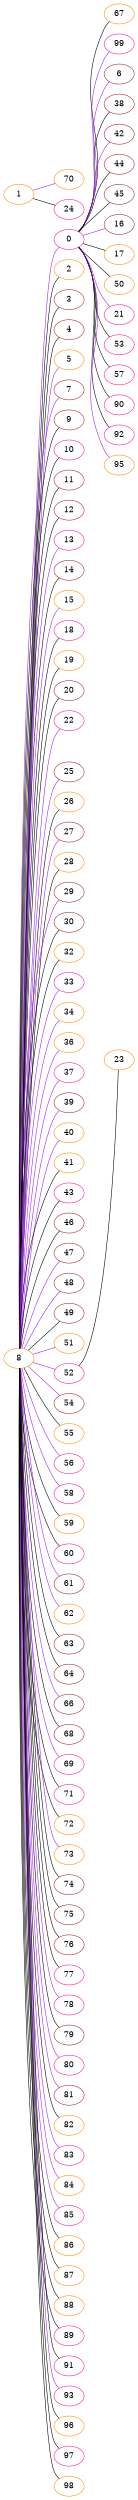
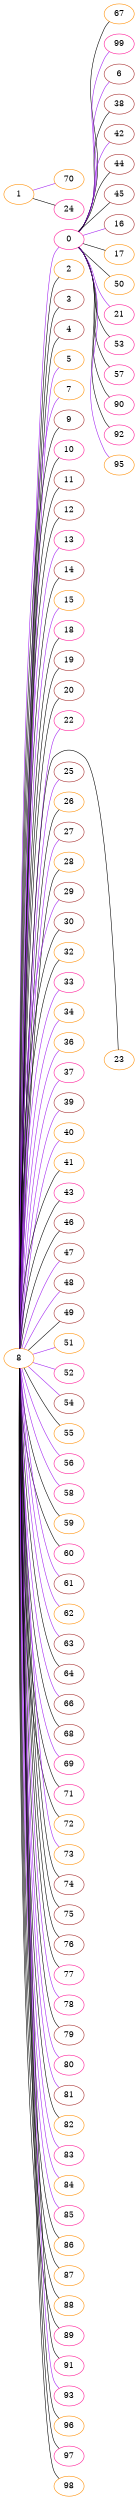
(69, 390) -> (69, 390)
(69, 661) -> (69, 661)
(109, 1220) -> (60, 753)
(35, 1545) -> (35, 1545)
